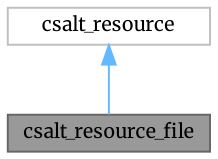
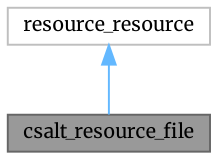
(109, 26) -> (109, 26)
